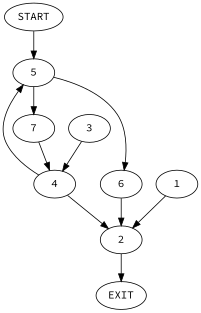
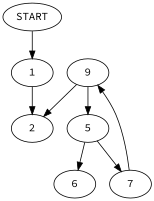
(34, 41) -> (32, 41)
(89, 128) -> none
(55, 184) -> (88, 73)
(121, 208) -> none
(121, 296) -> none
